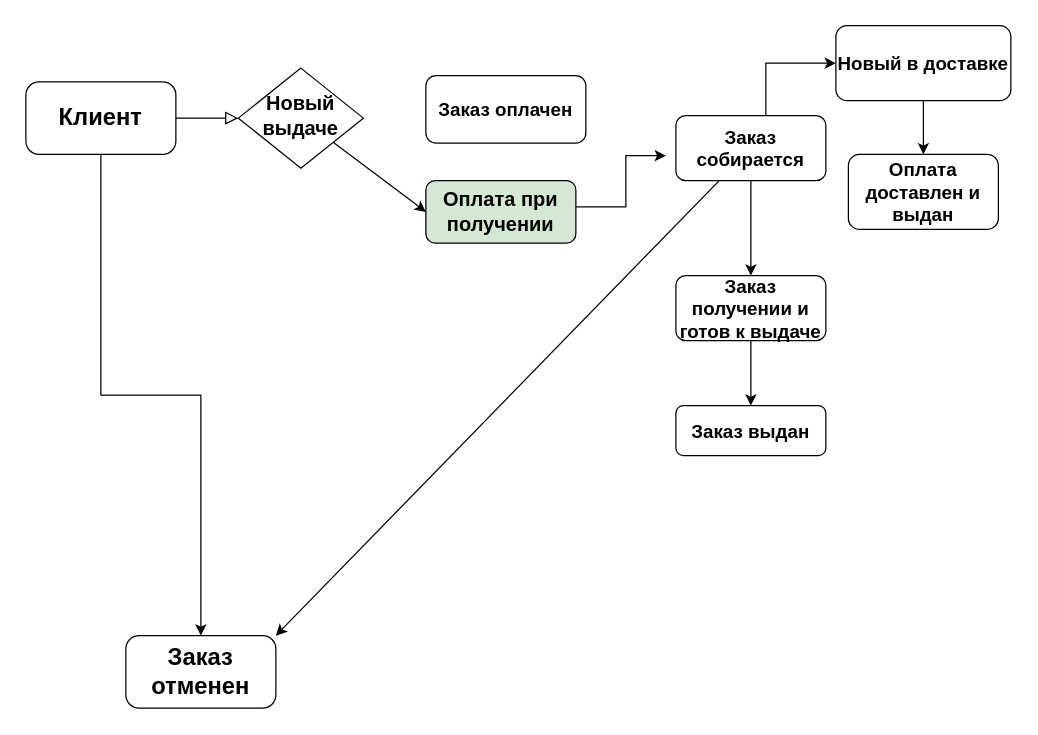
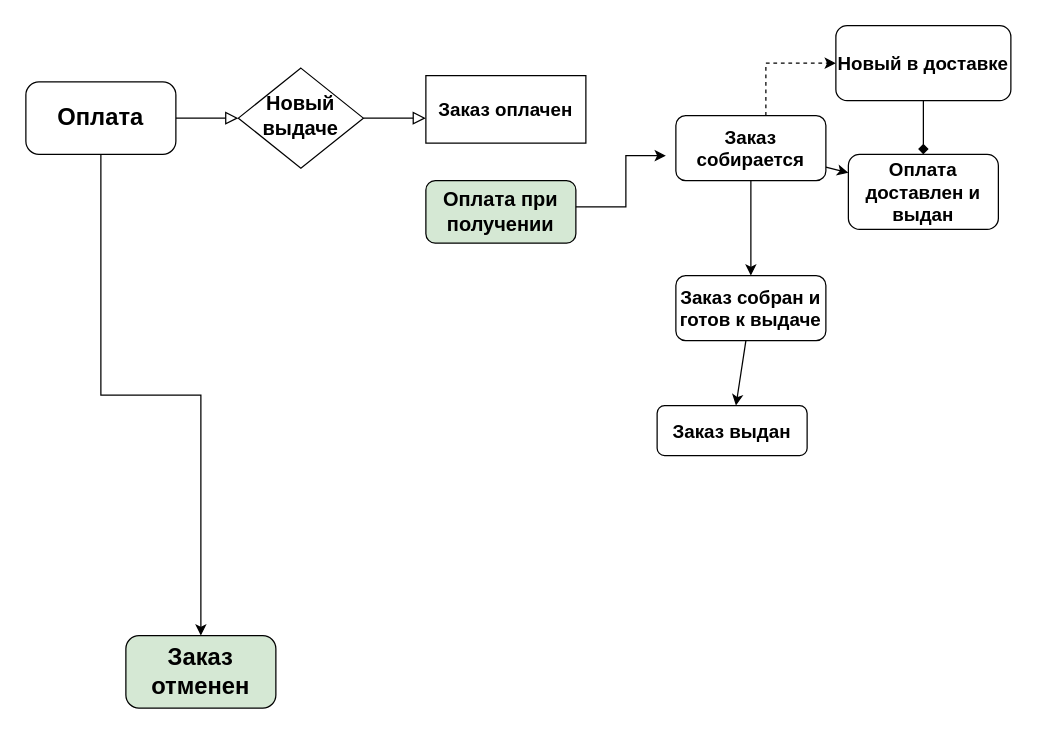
(772, 63) -> (772, 63)
(506, 109) -> (506, 109)
(101, 118) -> (101, 118)
none -> (388, 118)
(923, 144) -> (923, 143)
(376, 174) -> none
(751, 308) -> (751, 308)
(500, 405) -> (833, 169)
(751, 431) -> (732, 431)
(201, 672) -> (201, 672)
